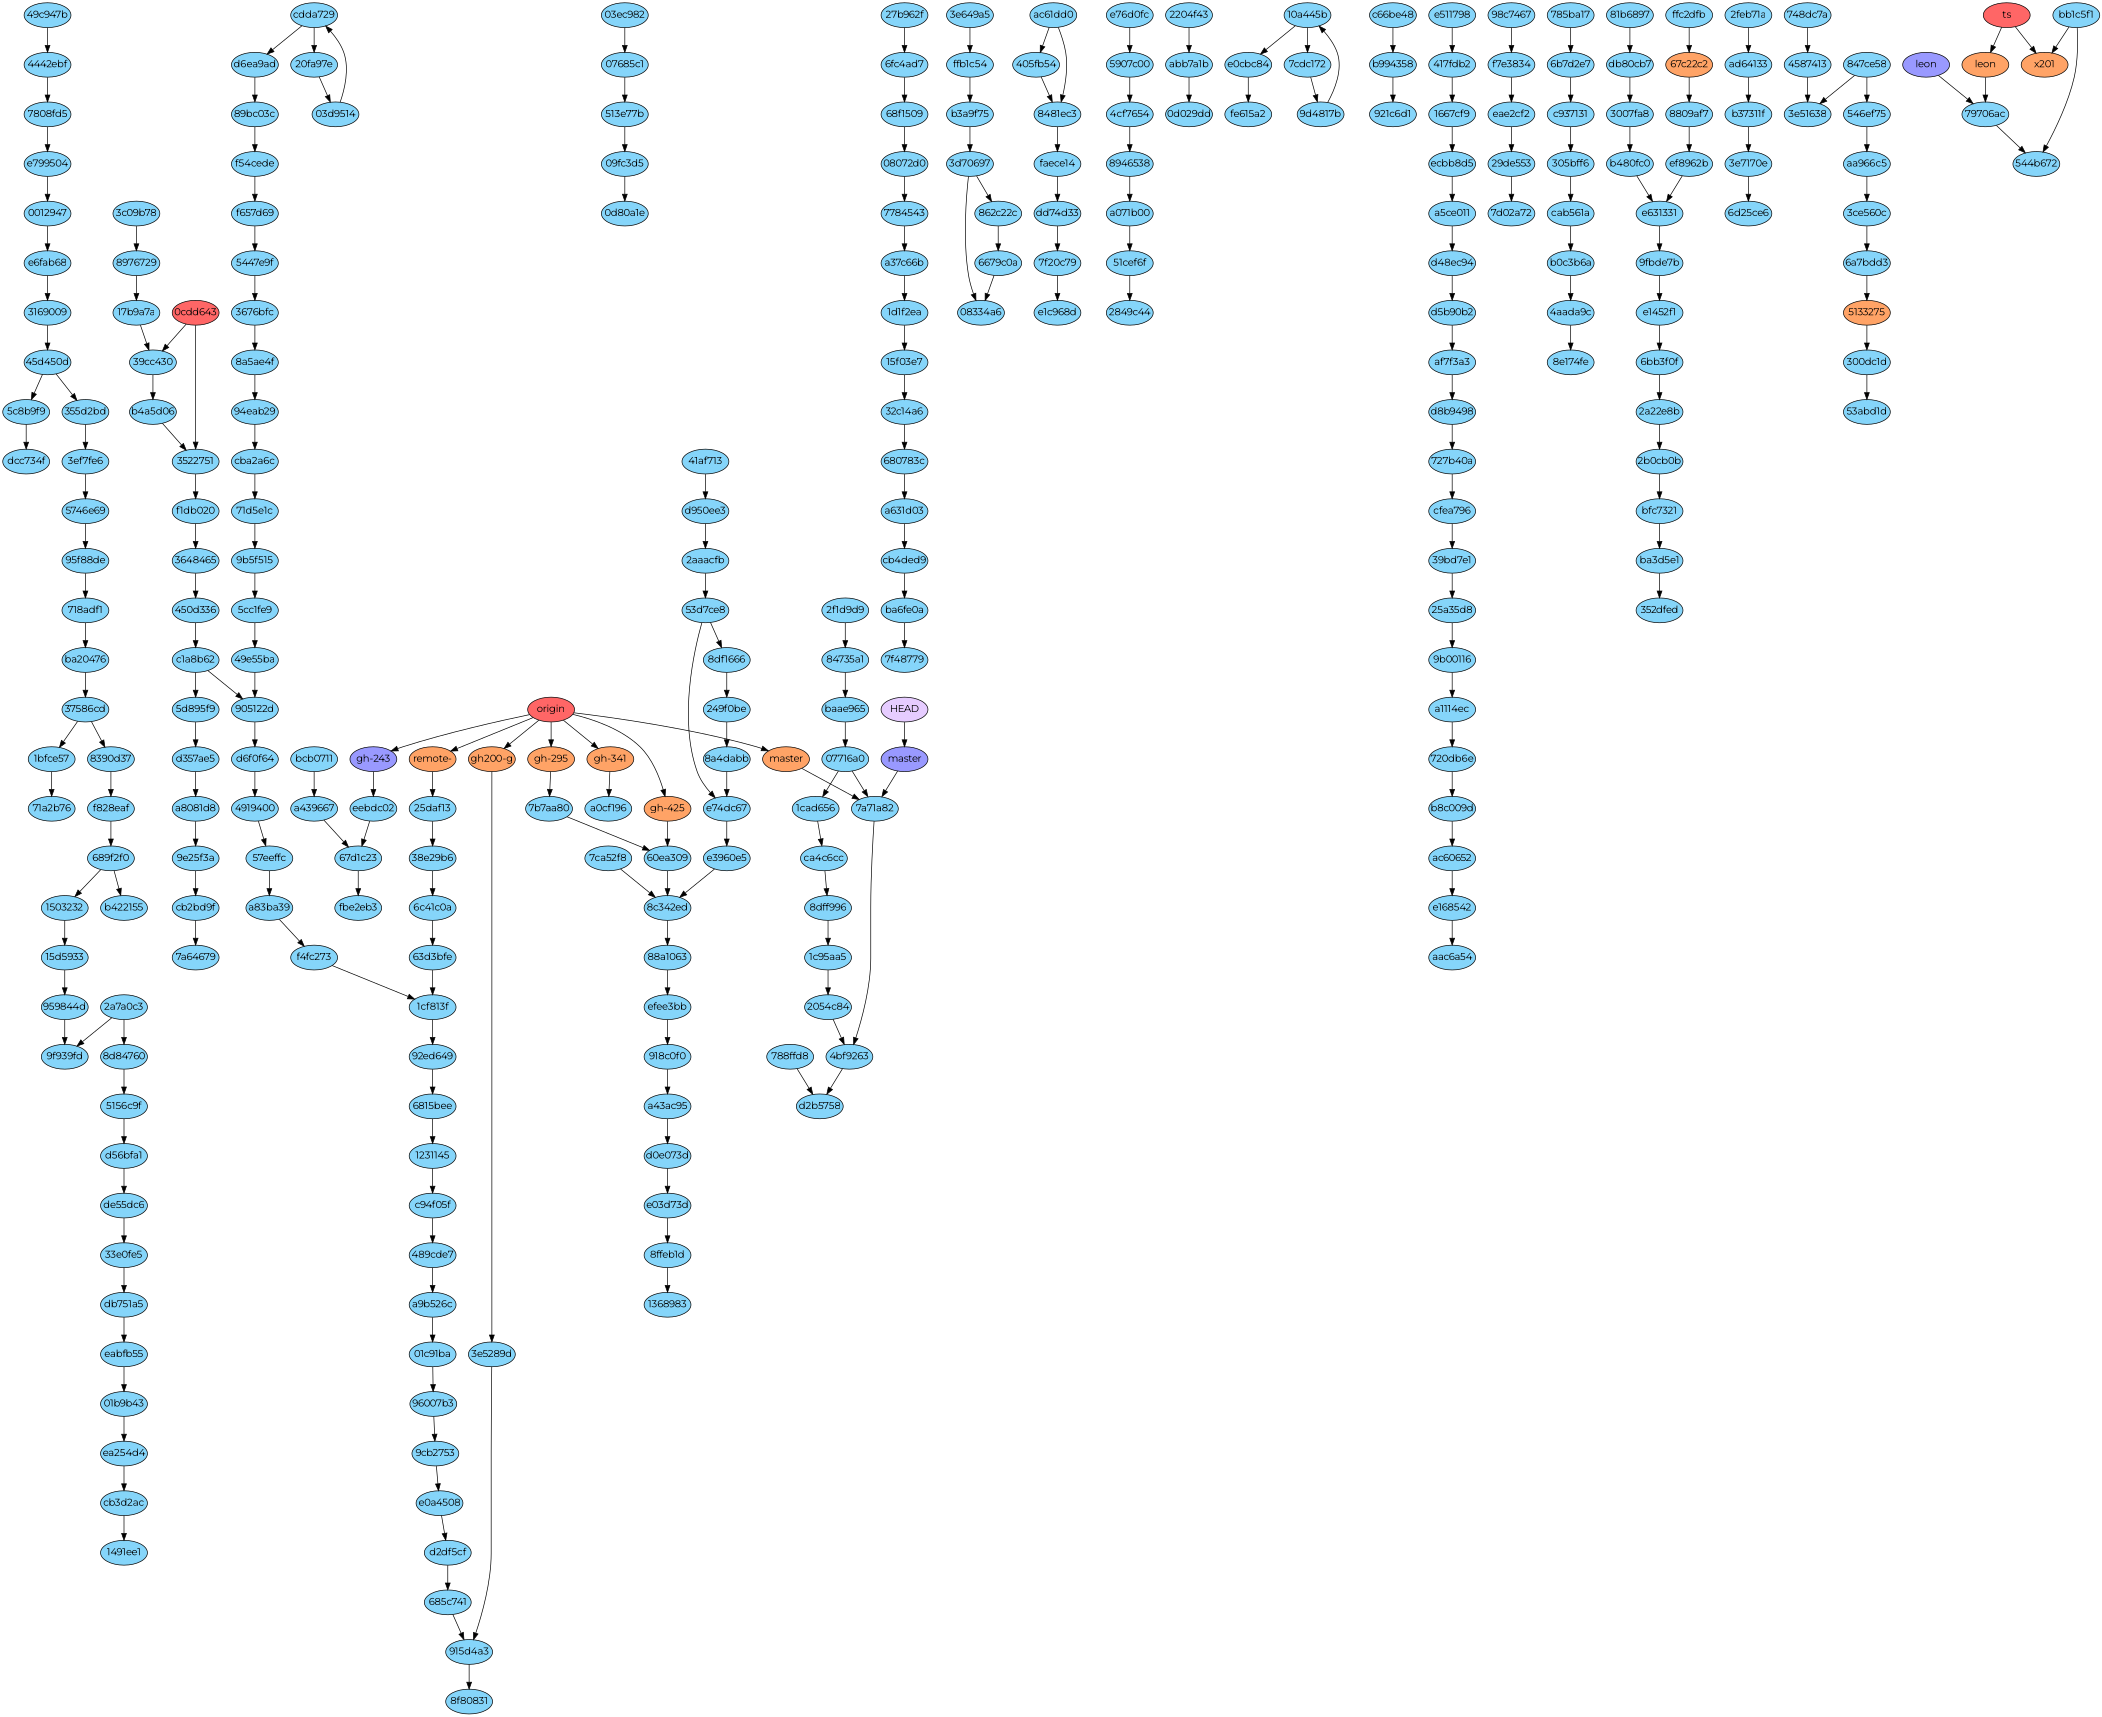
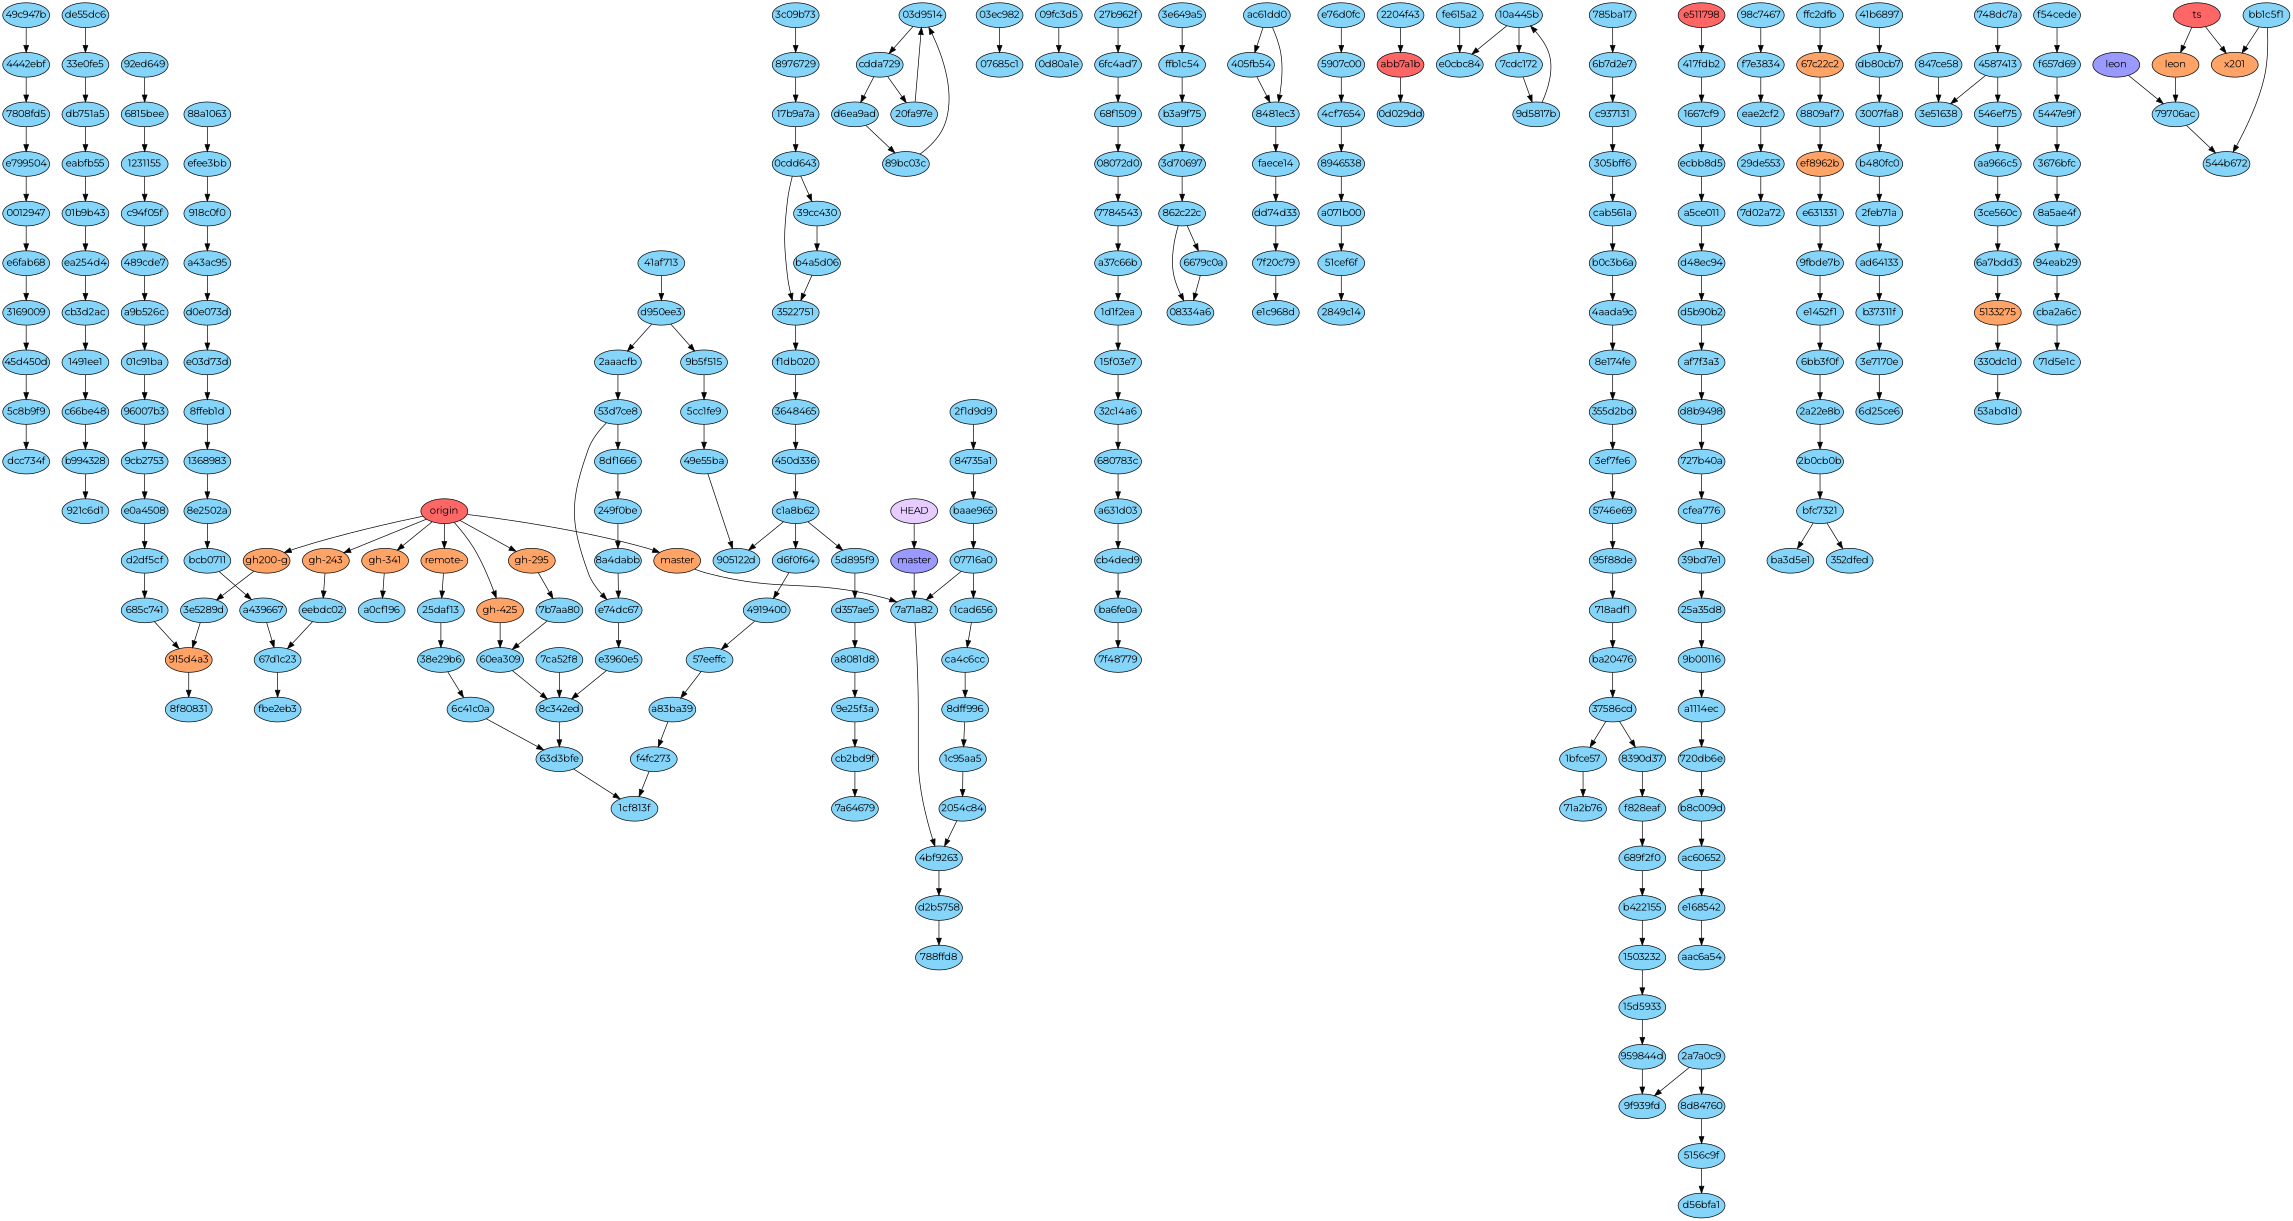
(1452, 15) -> (1702, 15)
(1630, 15) -> (1879, 15)
(1189, 65) -> (1401, 65)
(1393, 65) -> (85, 462)
(1248, 86) -> (1460, 37)
(1867, 86) -> (1998, 86)
(625, 114) -> none
(1321, 114) -> (1536, 114)
(255, 136) -> (949, 97)
(1689, 164) -> (1820, 164)
(1643, 186) -> (1879, 185)
(136, 214) -> (796, 15)
(965, 236) -> (1173, 261)
(196, 313) -> (796, 164)
(1130, 313) -> (1341, 313)
(144, 334) -> (796, 136)
(1867, 362) -> (1998, 362)
(64, 384) -> (1613, 384)
none -> (85, 384)
none -> (207, 511)
(1452, 511) -> (1702, 511)
(255, 533) -> (680, 335)
(1660, 582) -> (1833, 533)
(255, 731) -> (796, 533)
(373, 759) -> (326, 561)
(90, 881) -> (1642, 929)
(668, 929) -> (559, 731)
(124, 1007) -> (1702, 1057)
(433, 1029) -> none
(803, 1078) -> (939, 929)
(433, 1156) -> (145, 164)
(124, 1177) -> none
(469, 1652) -> (189, 660)
